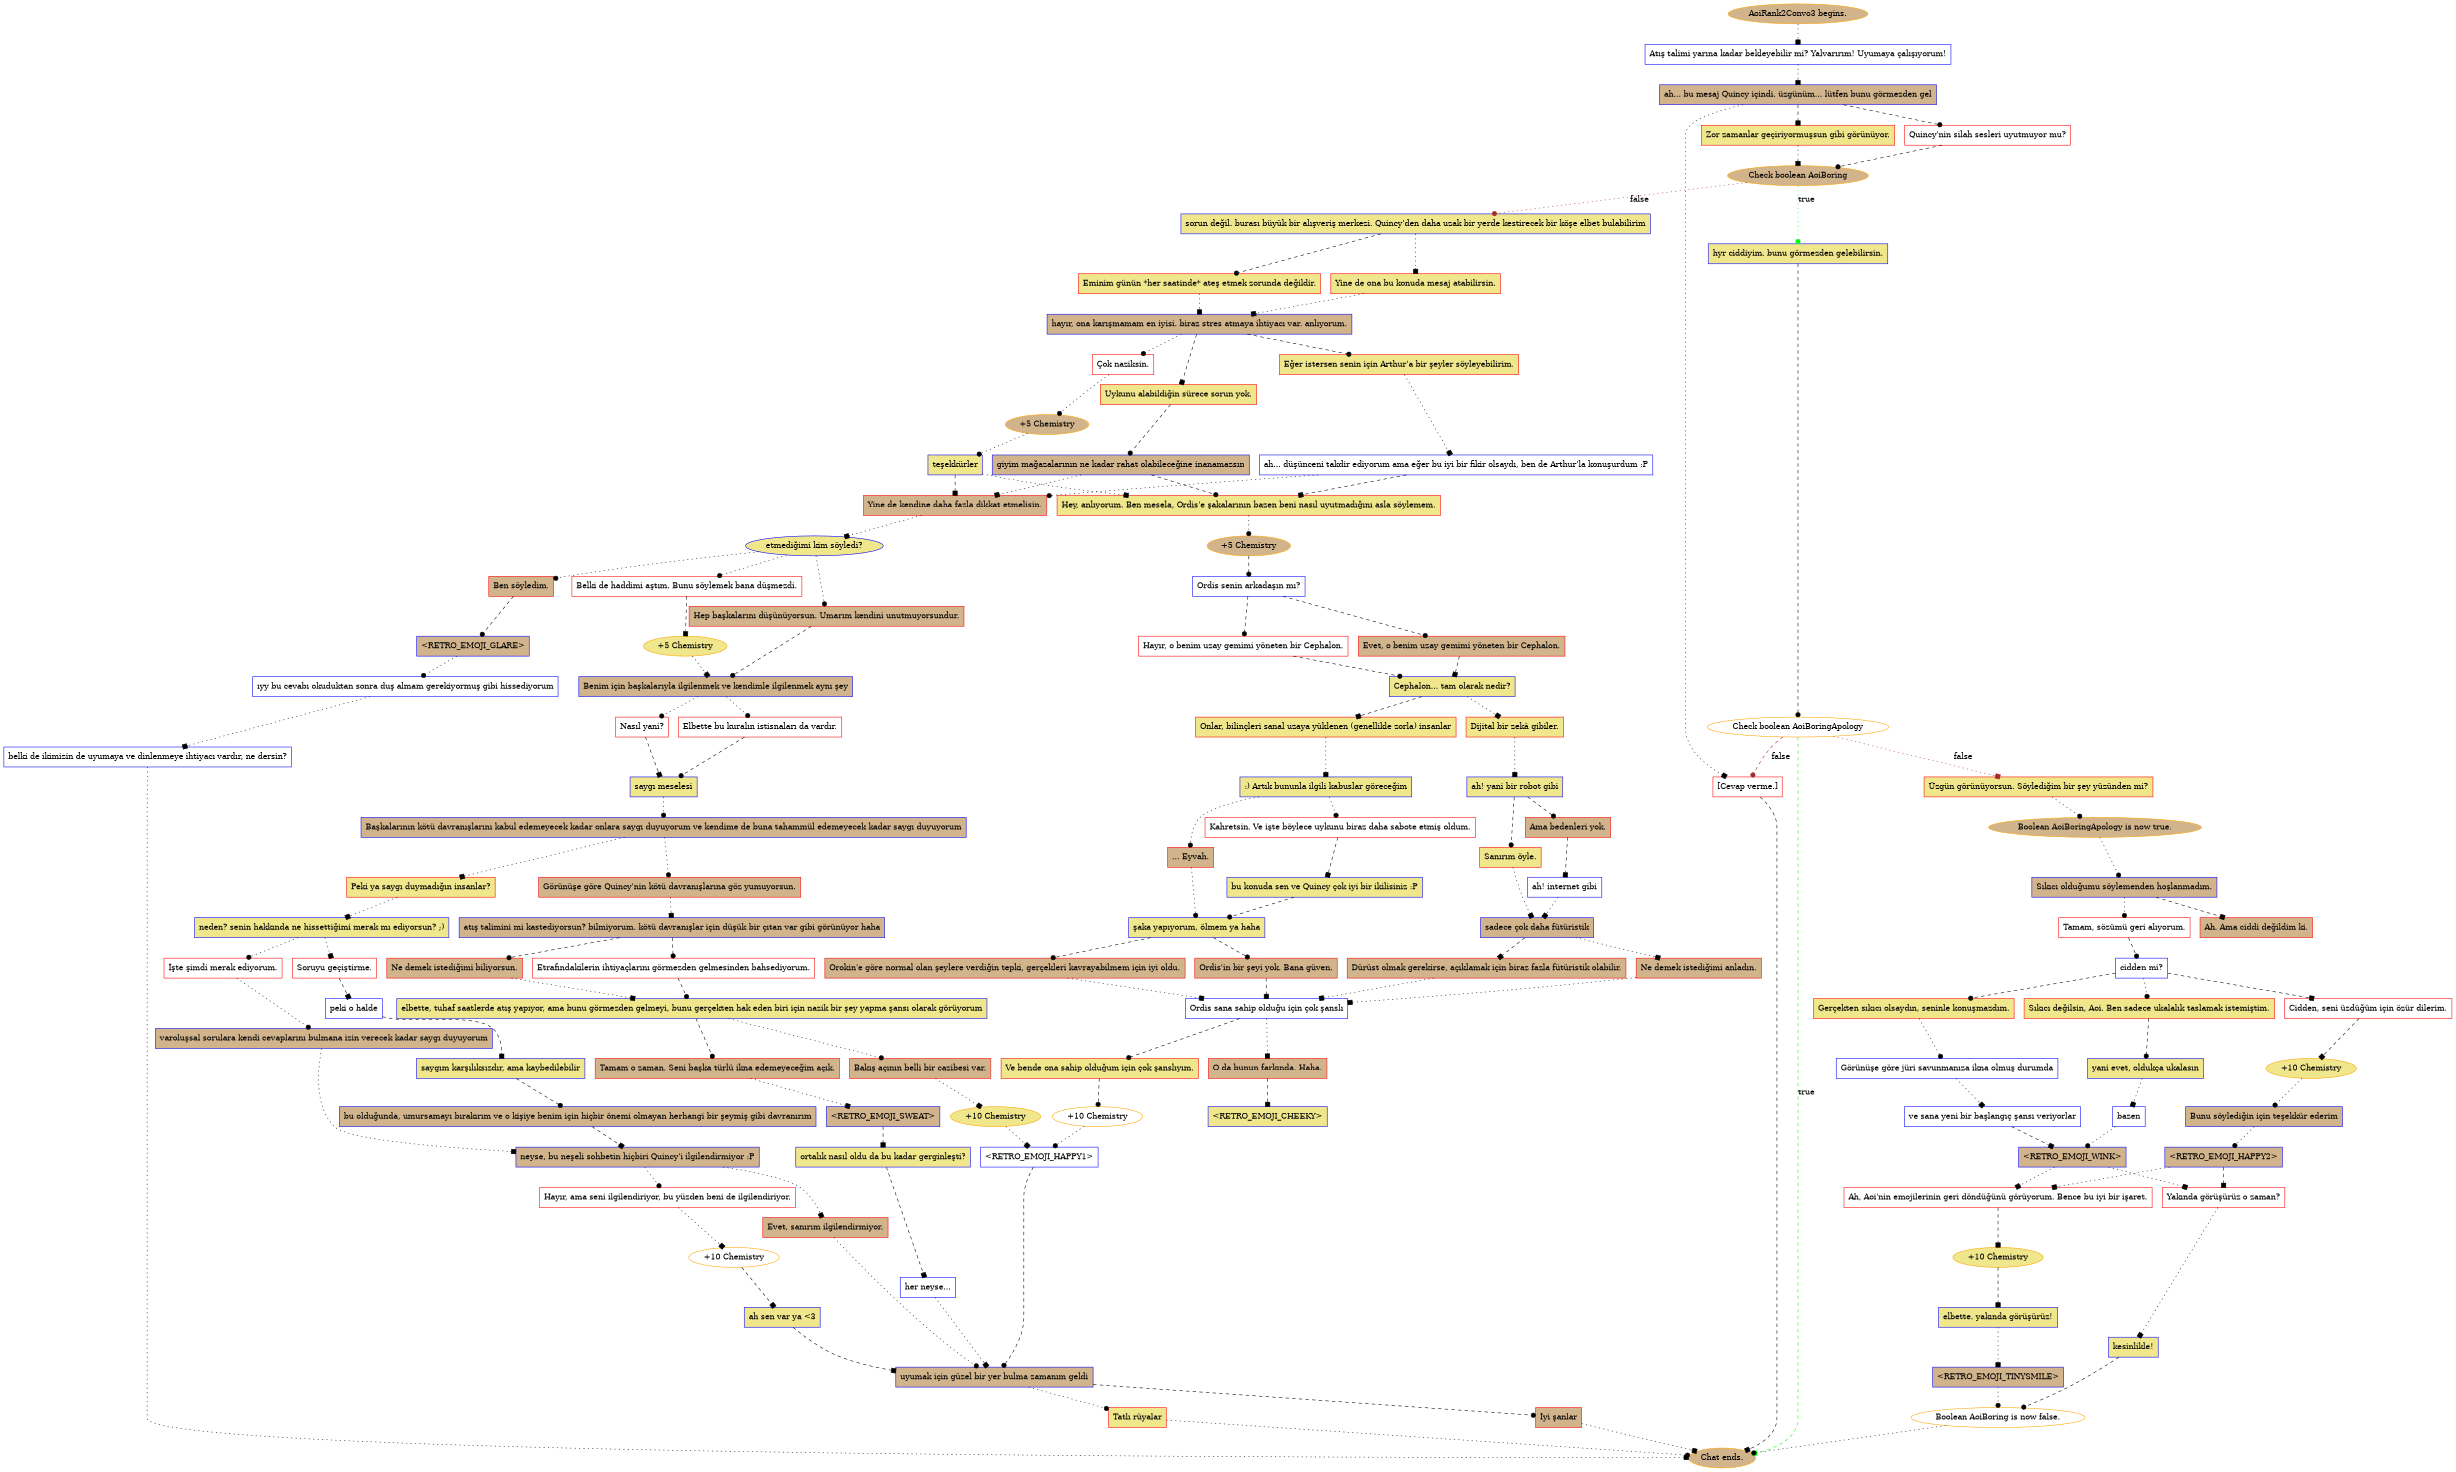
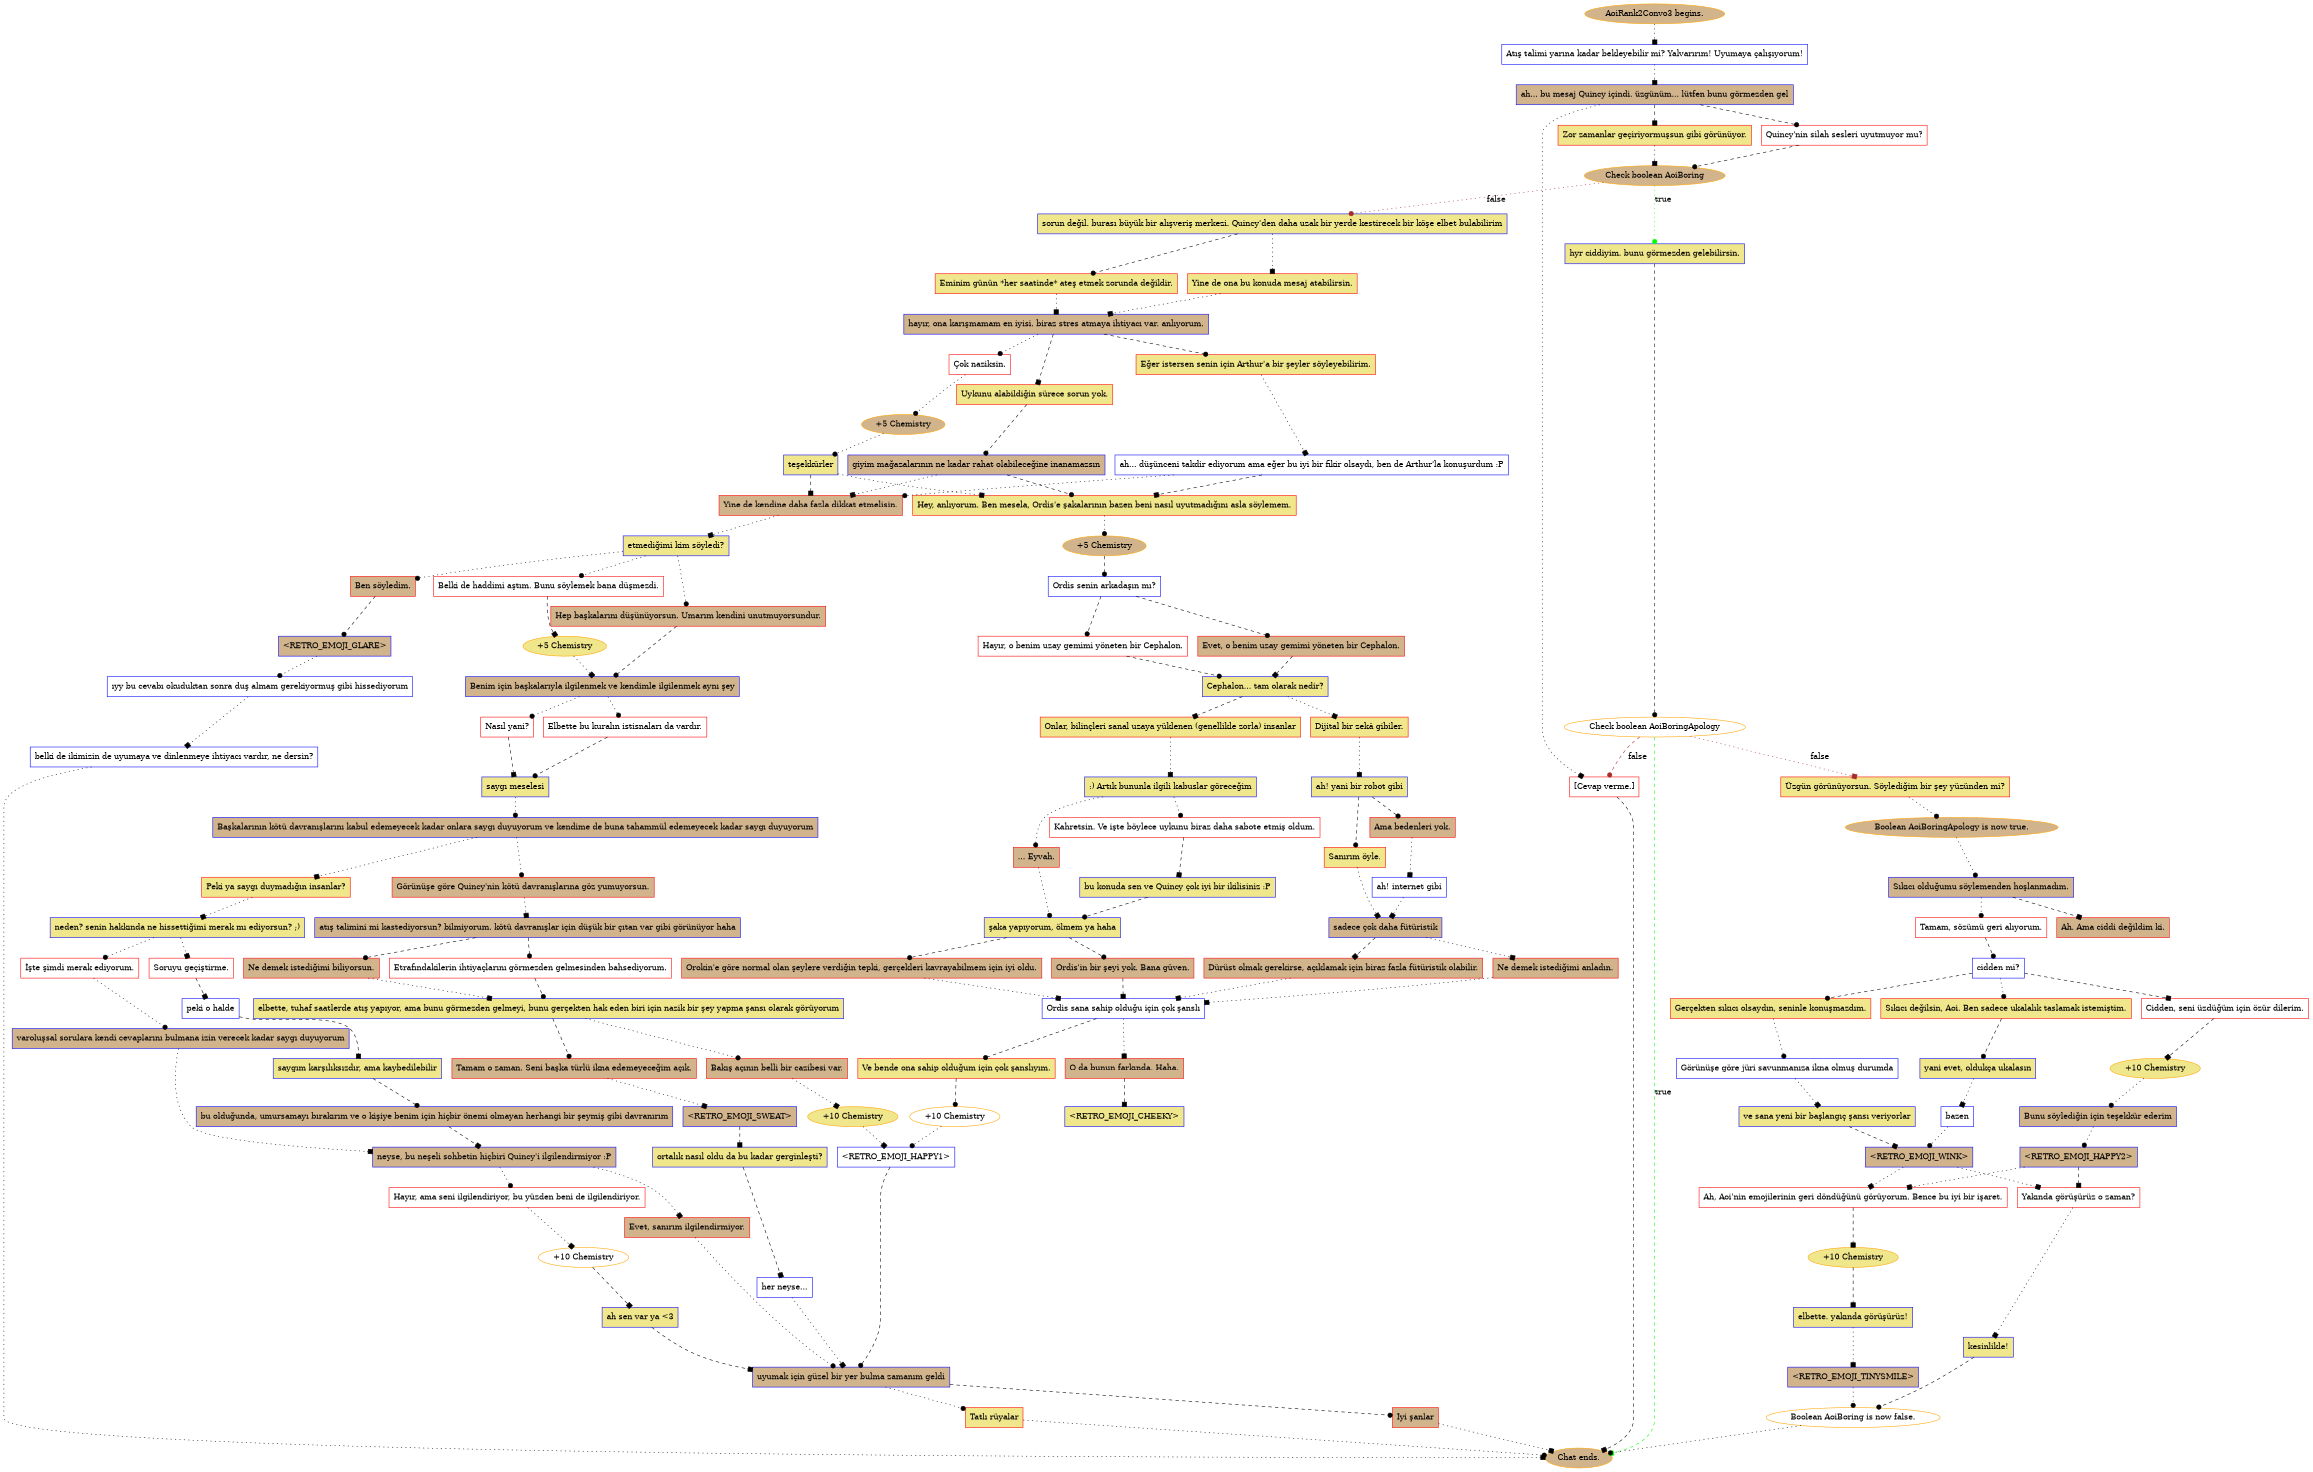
(814, 546) -> (676, 546)
(1567, 854) -> (1411, 854)
(1993, 1117) -> (1827, 1117)
